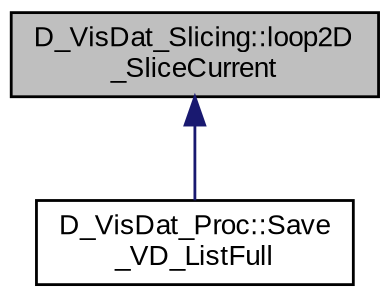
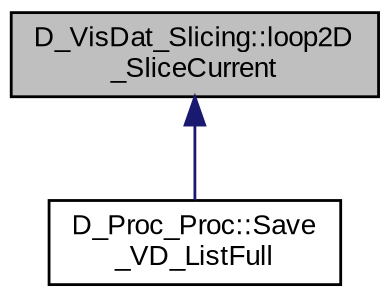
(195, 243) -> (195, 243)
